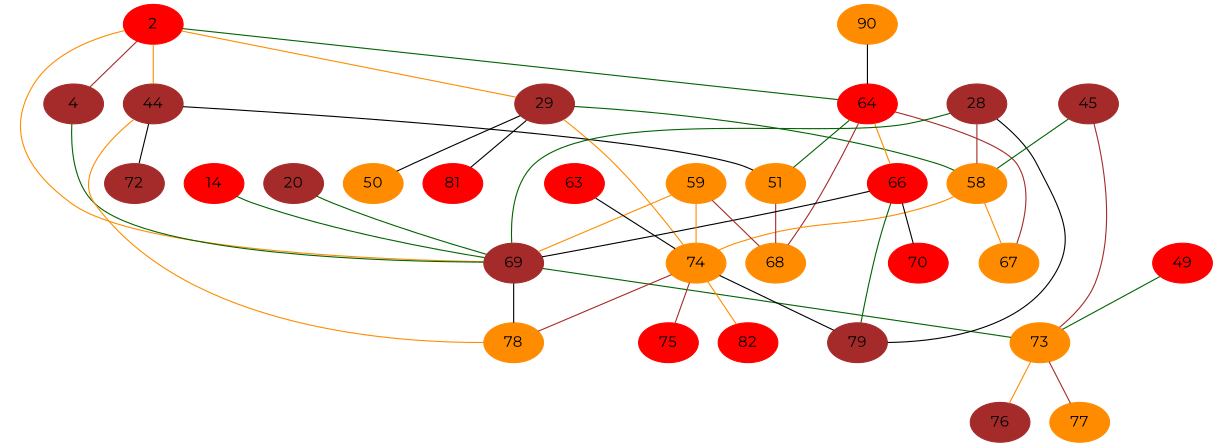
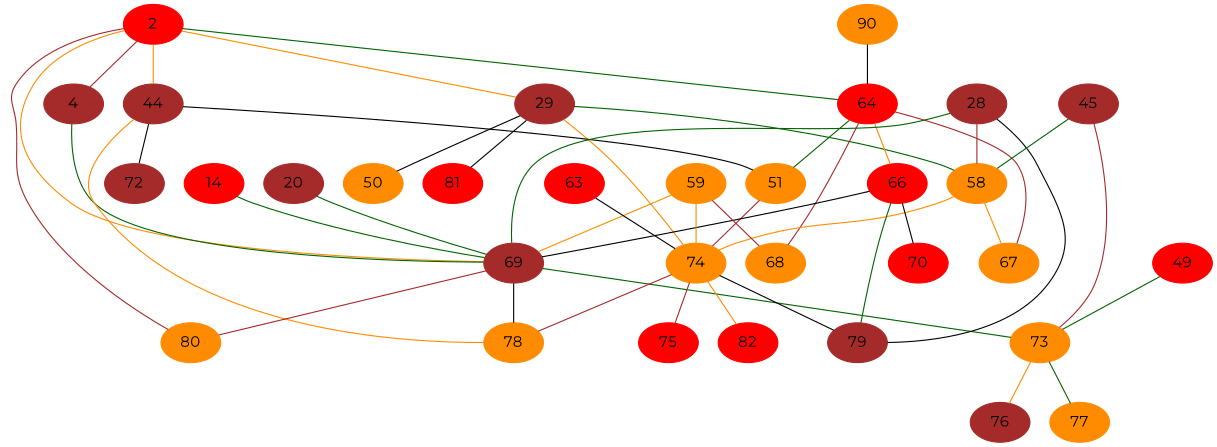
(776, 223) -> (730, 229)
none -> (191, 343)
(1060, 383) -> (1060, 383)
